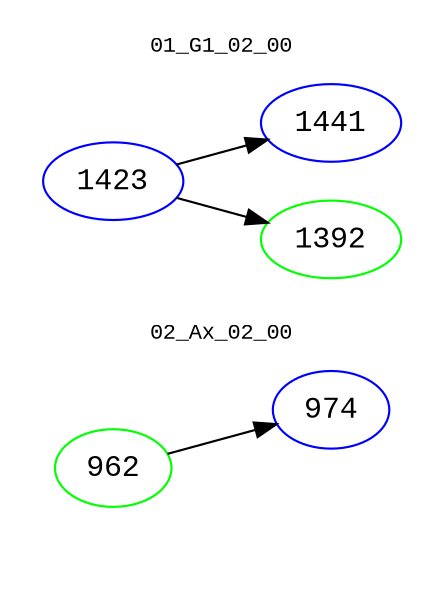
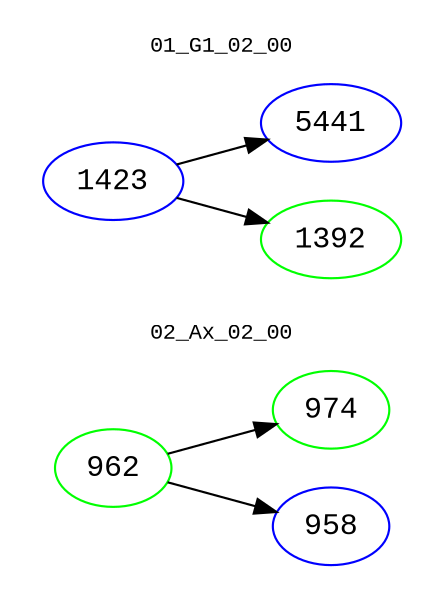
(331, 123) -> (331, 123)
(331, 410) -> (331, 410)
none -> (331, 526)
